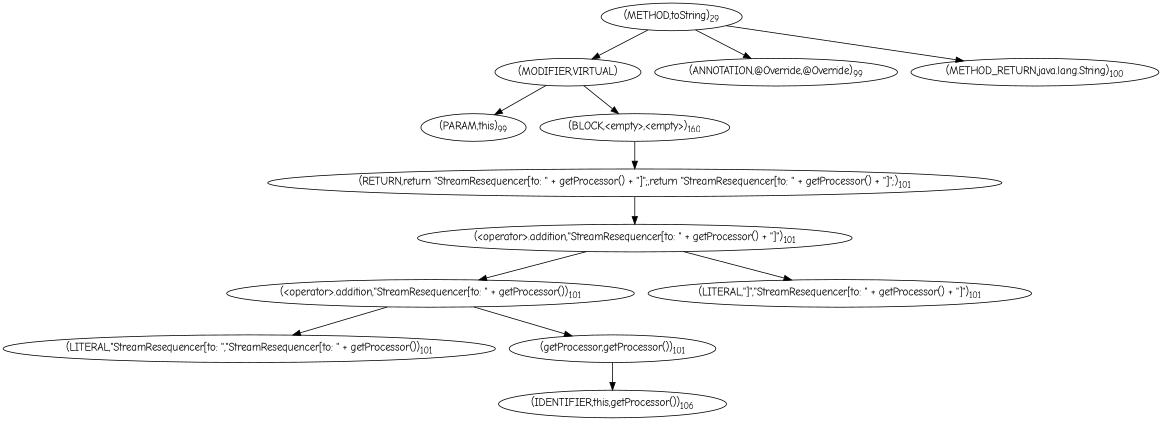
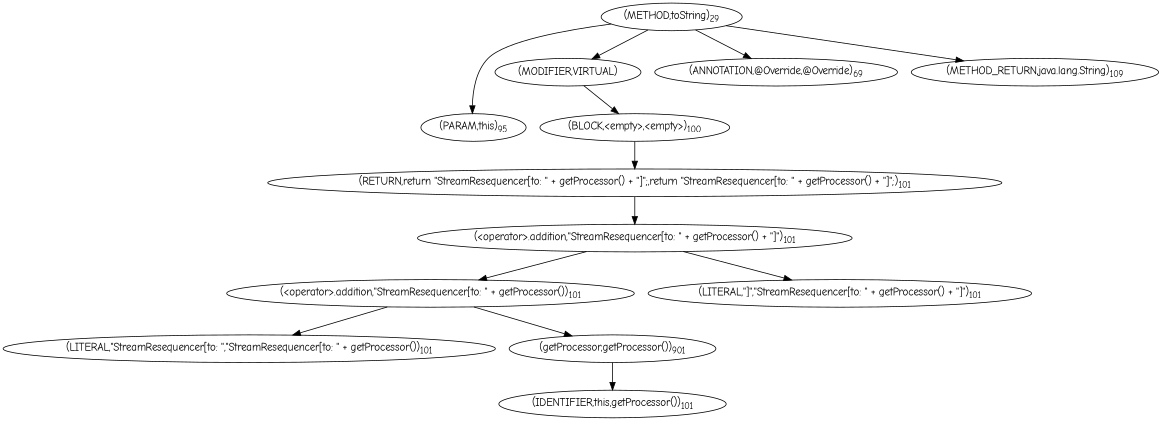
(858, 71) -> (858, 71)
(1117, 71) -> (1117, 71)
(524, 98) -> (523, 41)
(503, 126) -> (503, 126)
(694, 126) -> (694, 126)
(679, 348) -> (679, 348)
(687, 403) -> (687, 403)
